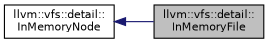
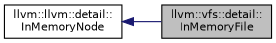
(59, 22) -> (63, 22)
